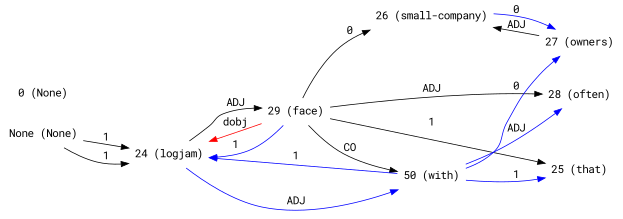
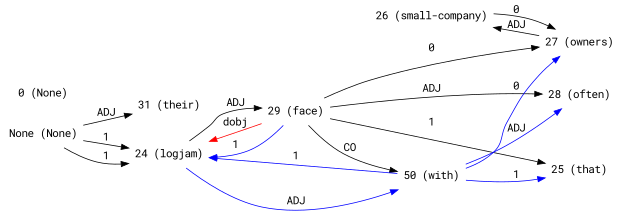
(522, 17) -> (522, 17)
(327, 60) -> (426, 66)
none -> (169, 106)
